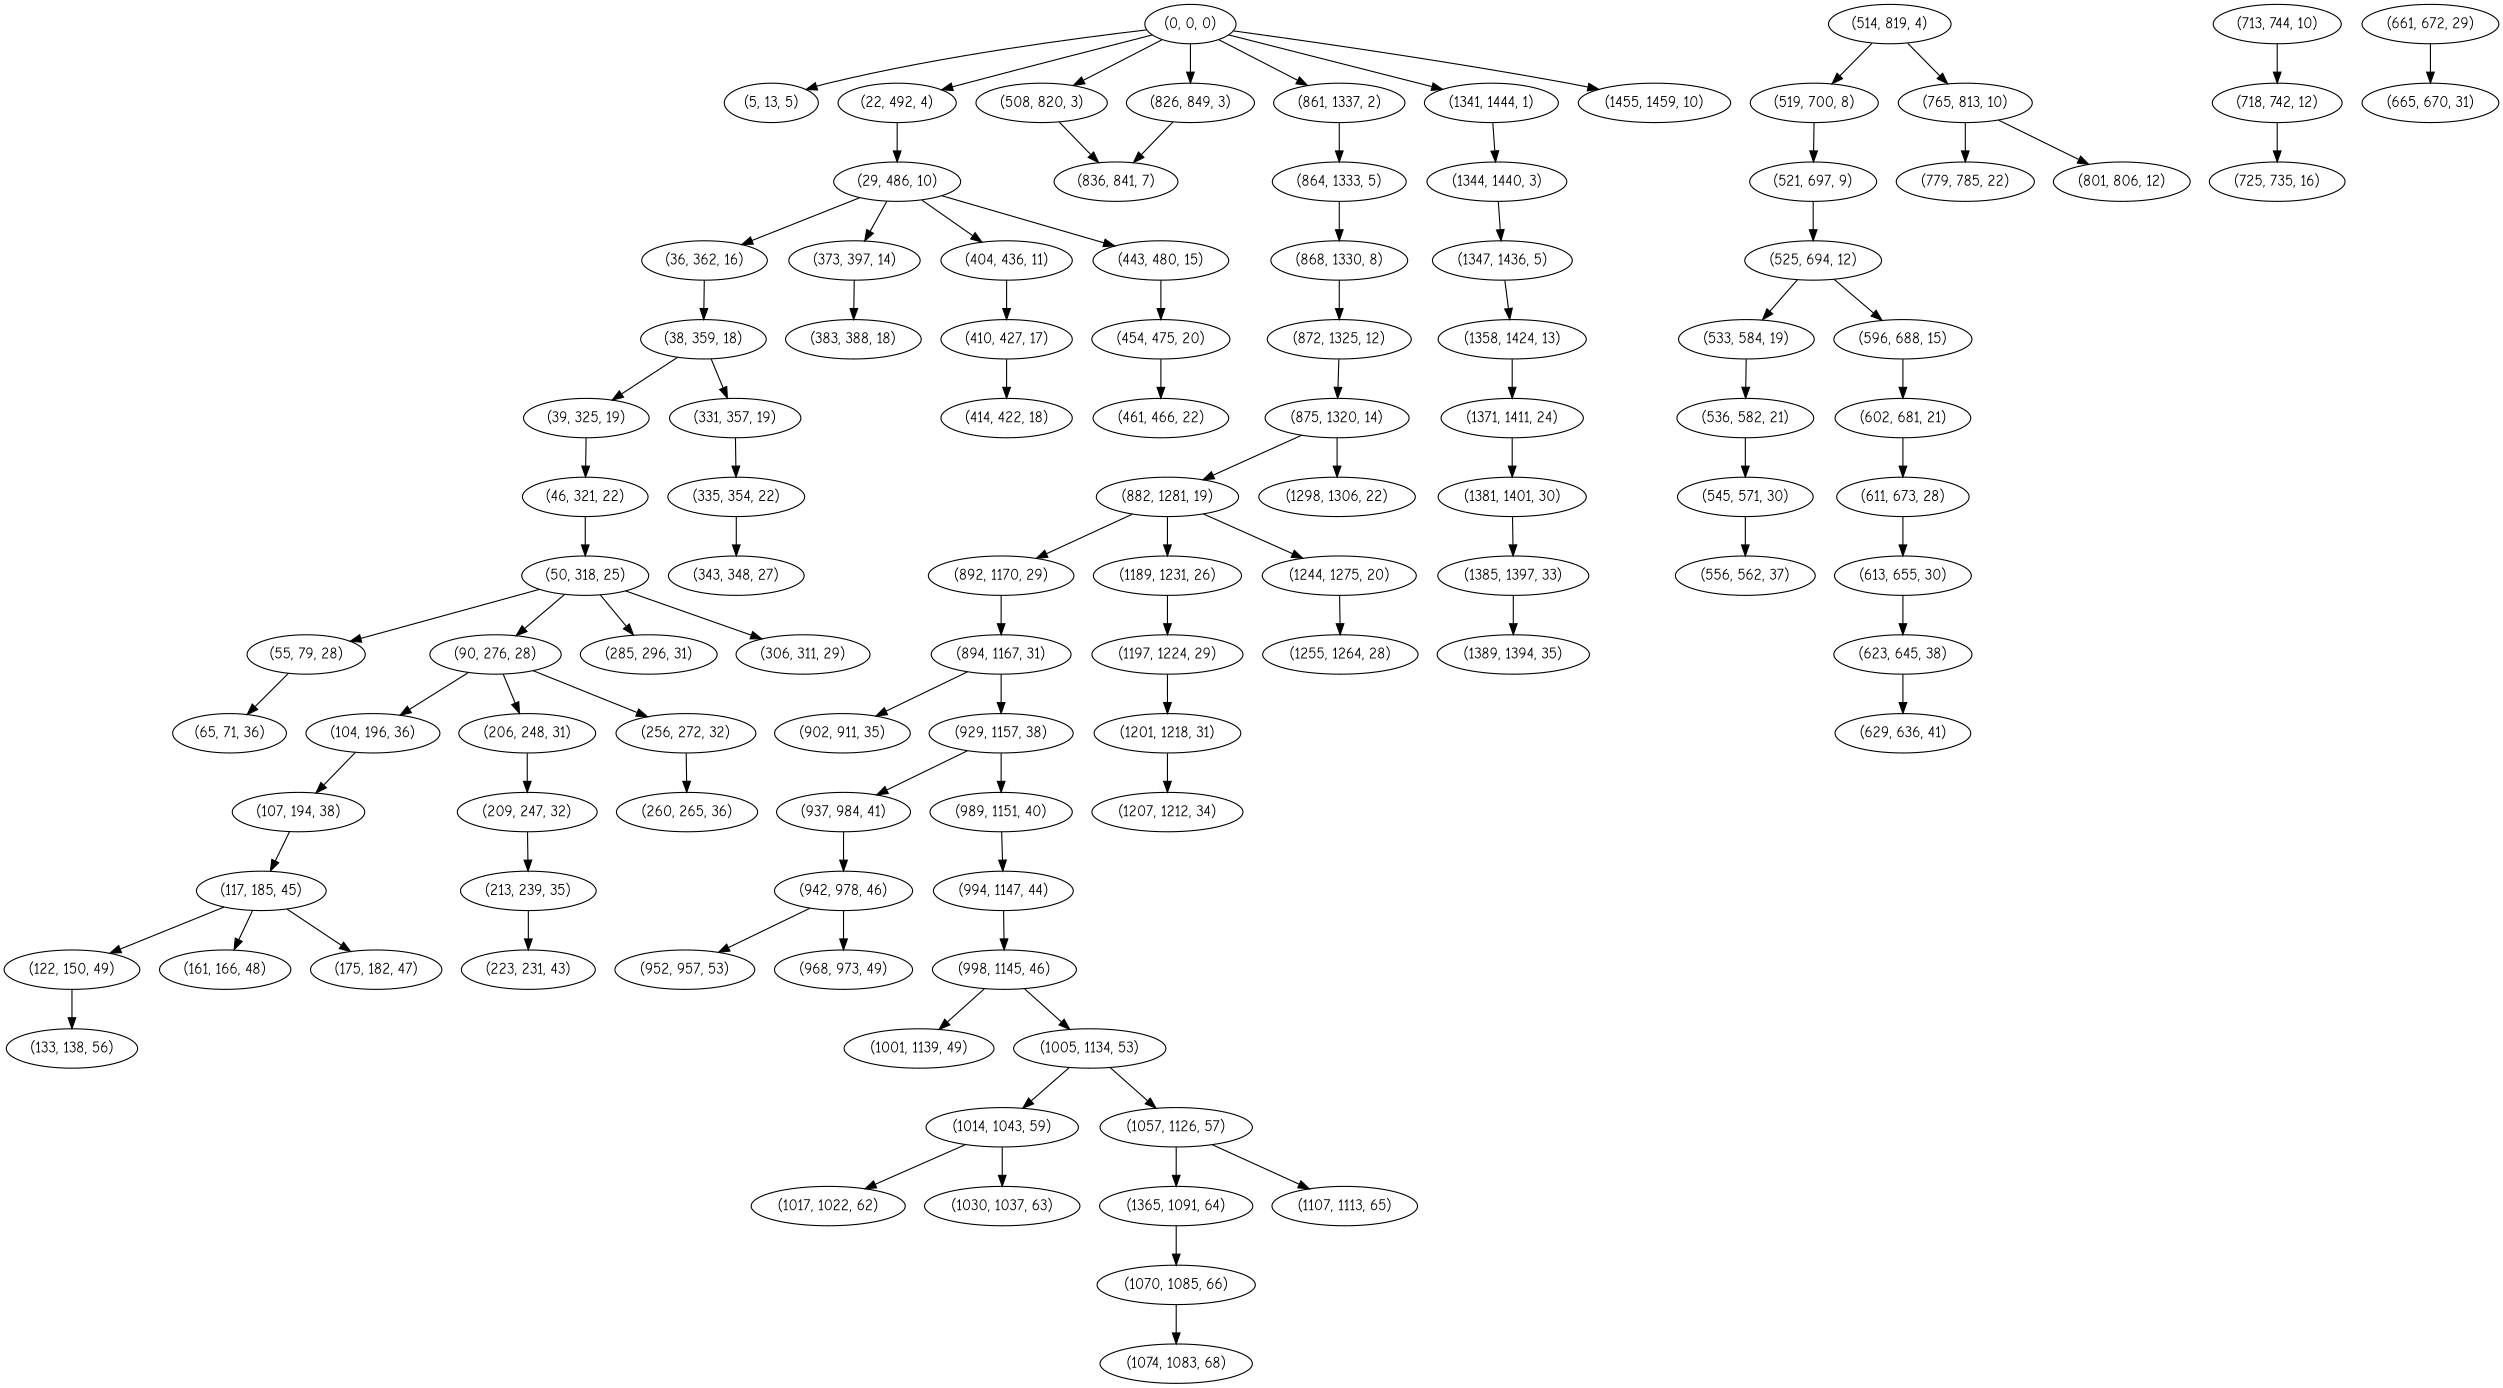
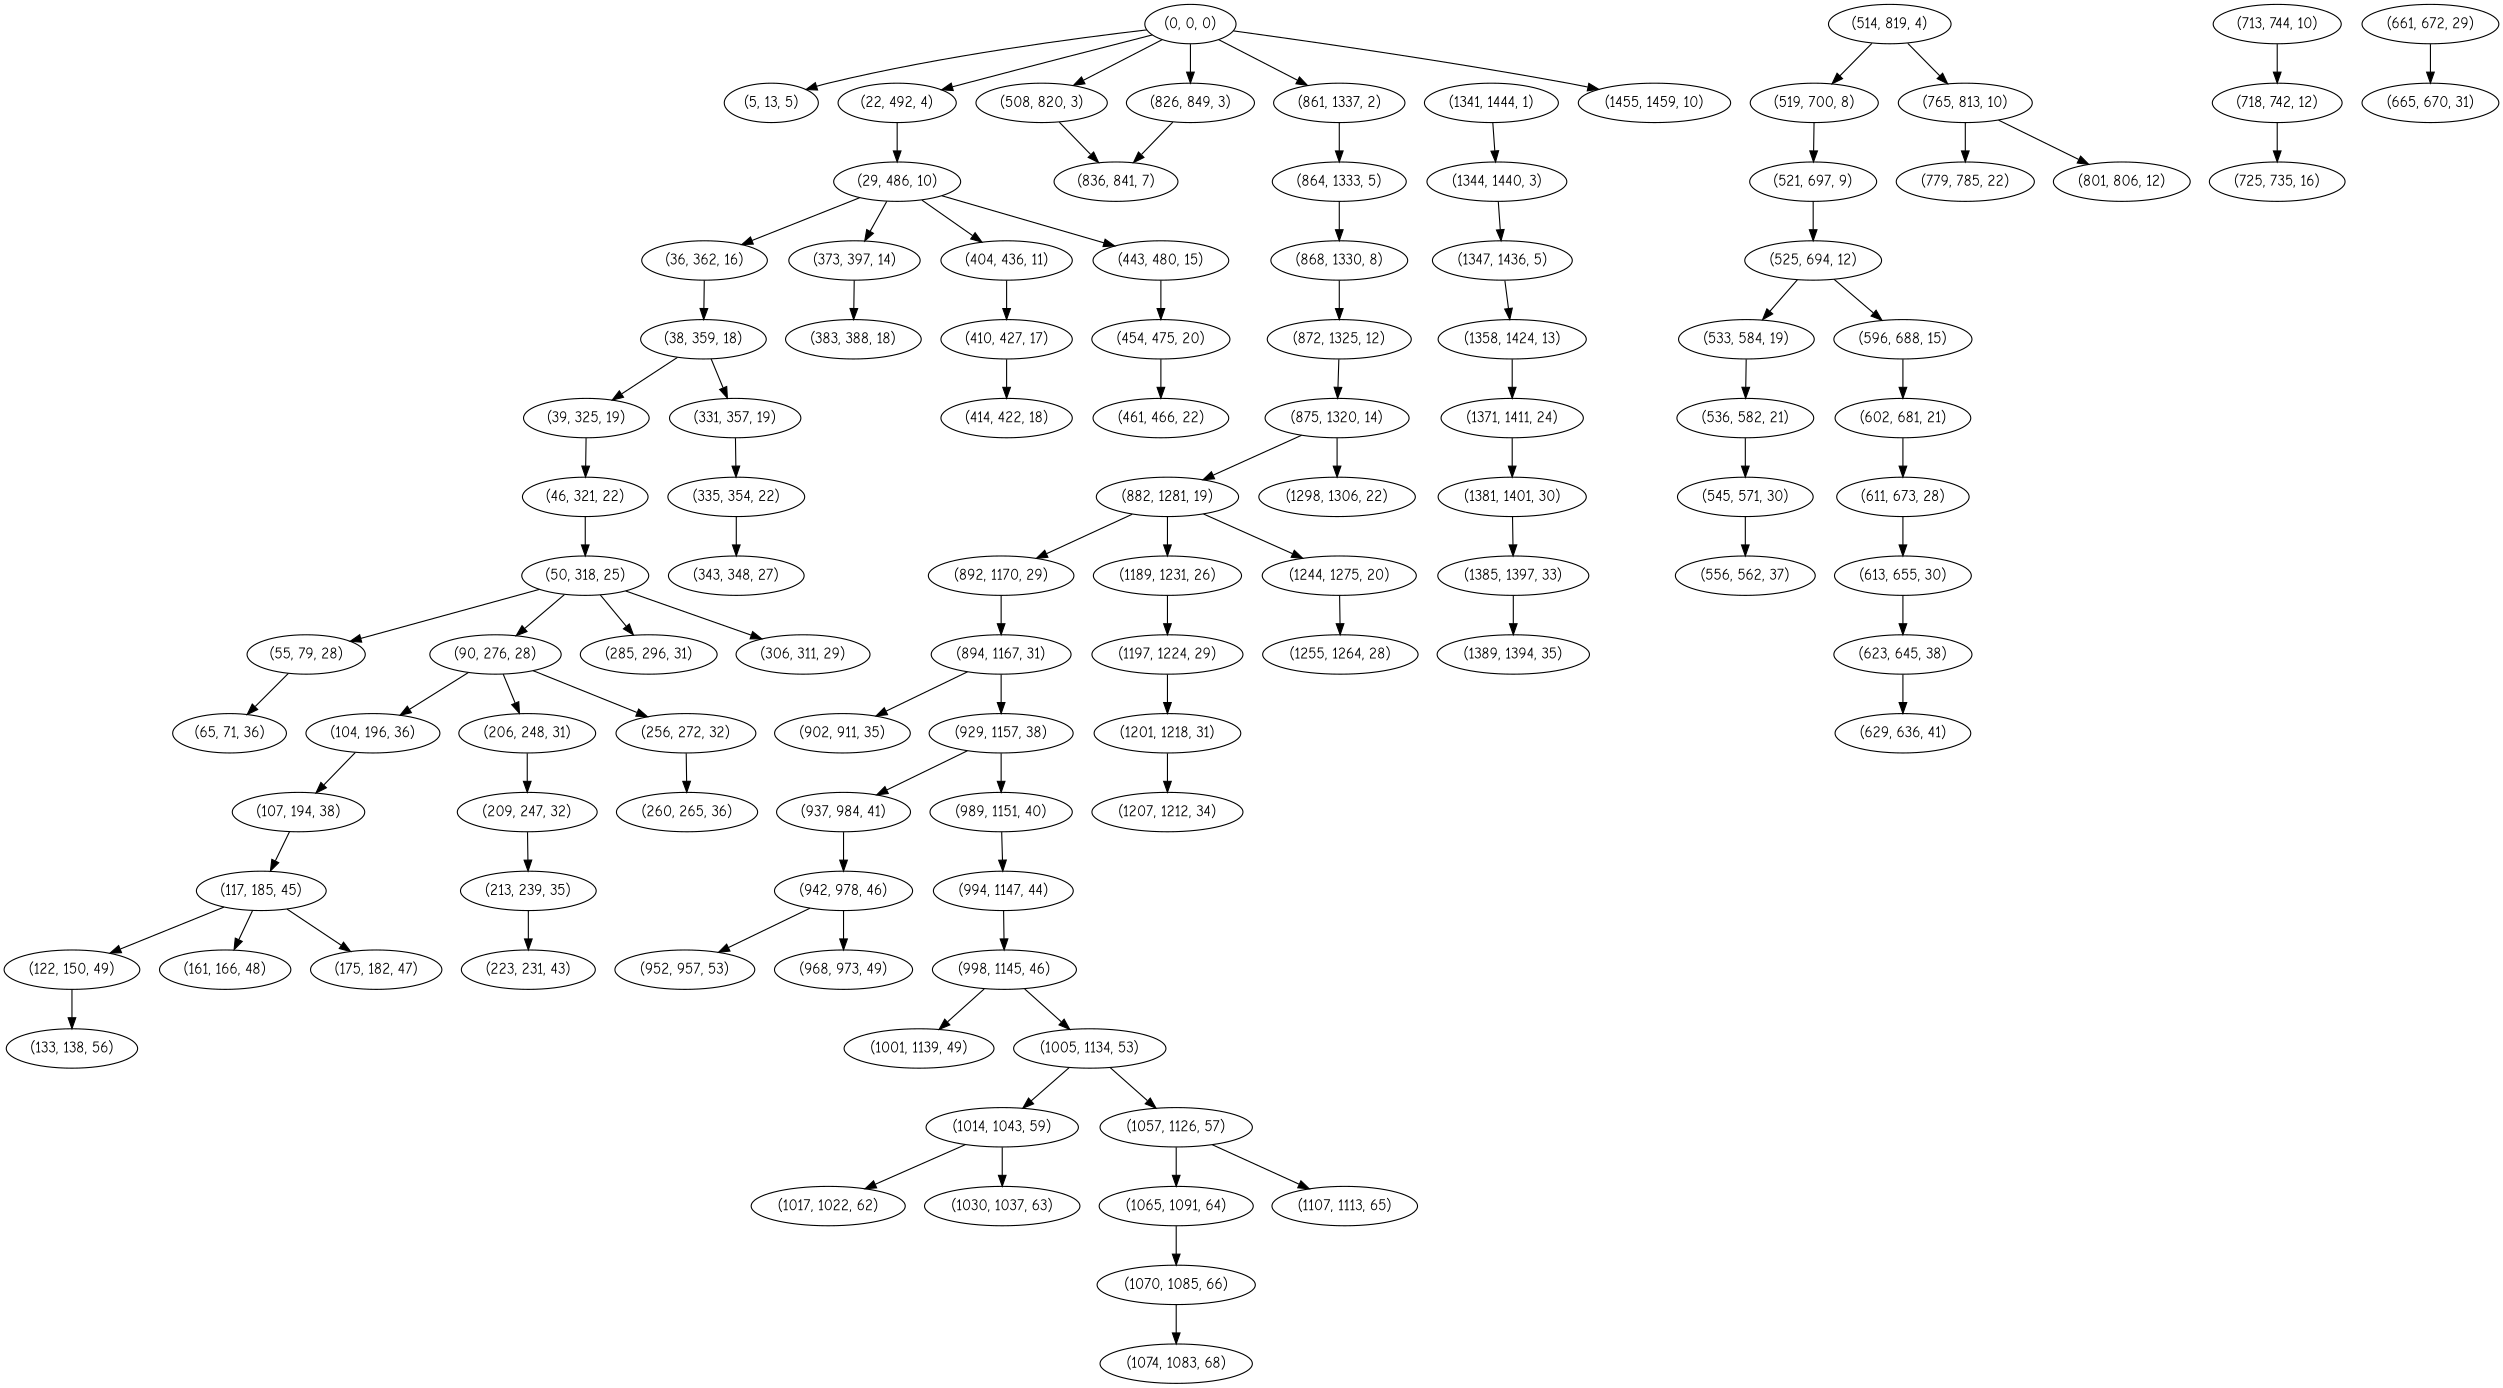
(1330, 61) -> none
(1176, 1206) -> (1176, 1206)
